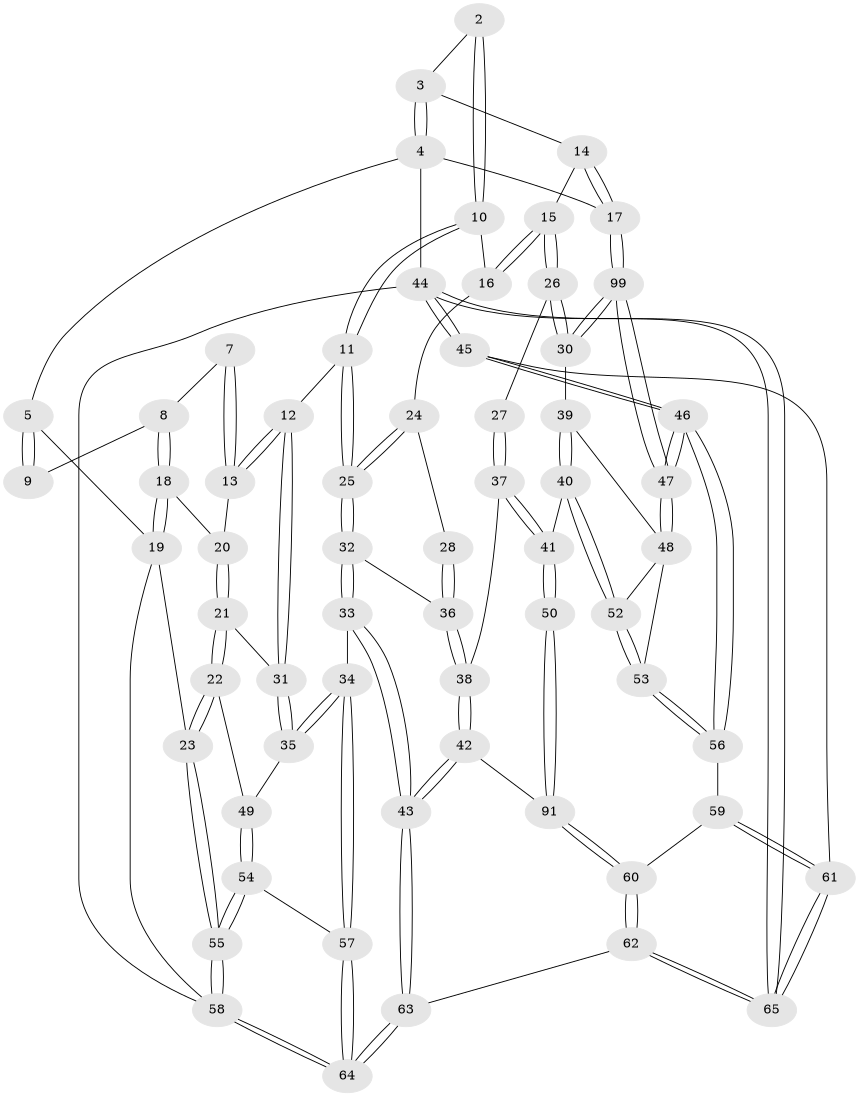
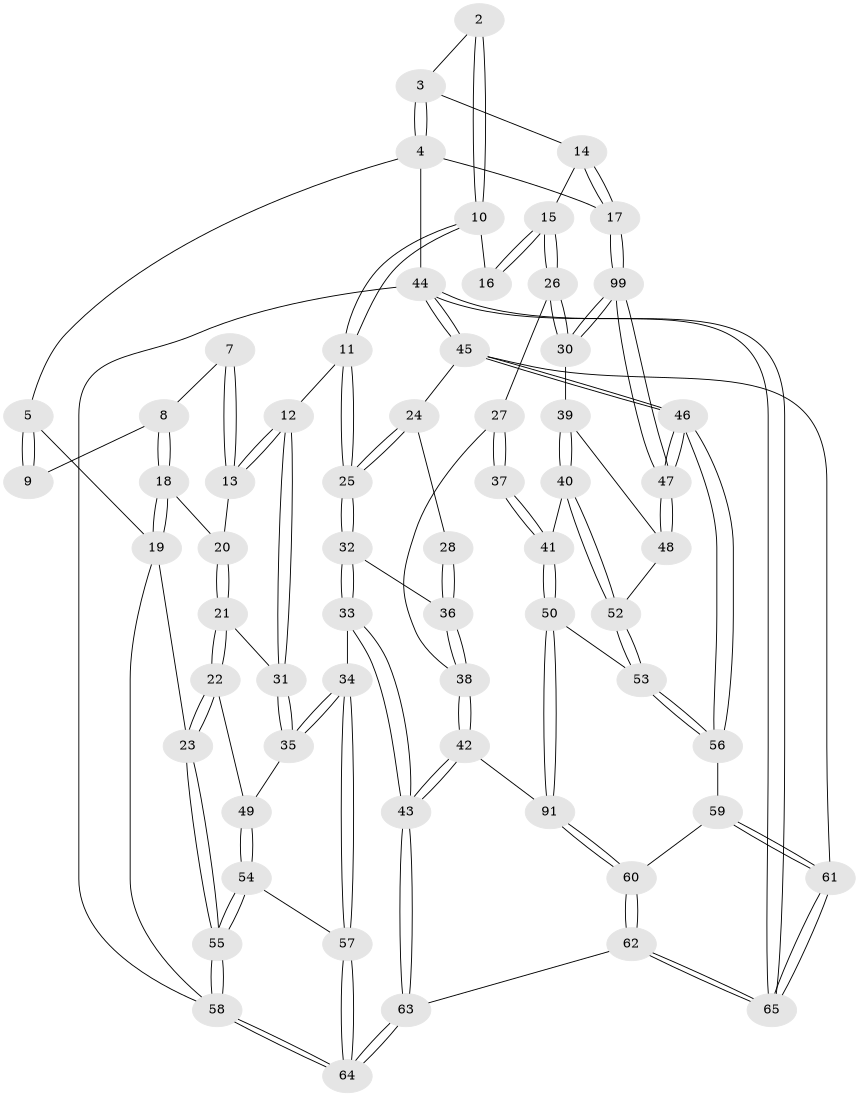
(428, 340) -> (440, 383)
(490, 582) -> (411, 545)
(654, 614) -> (596, 647)
